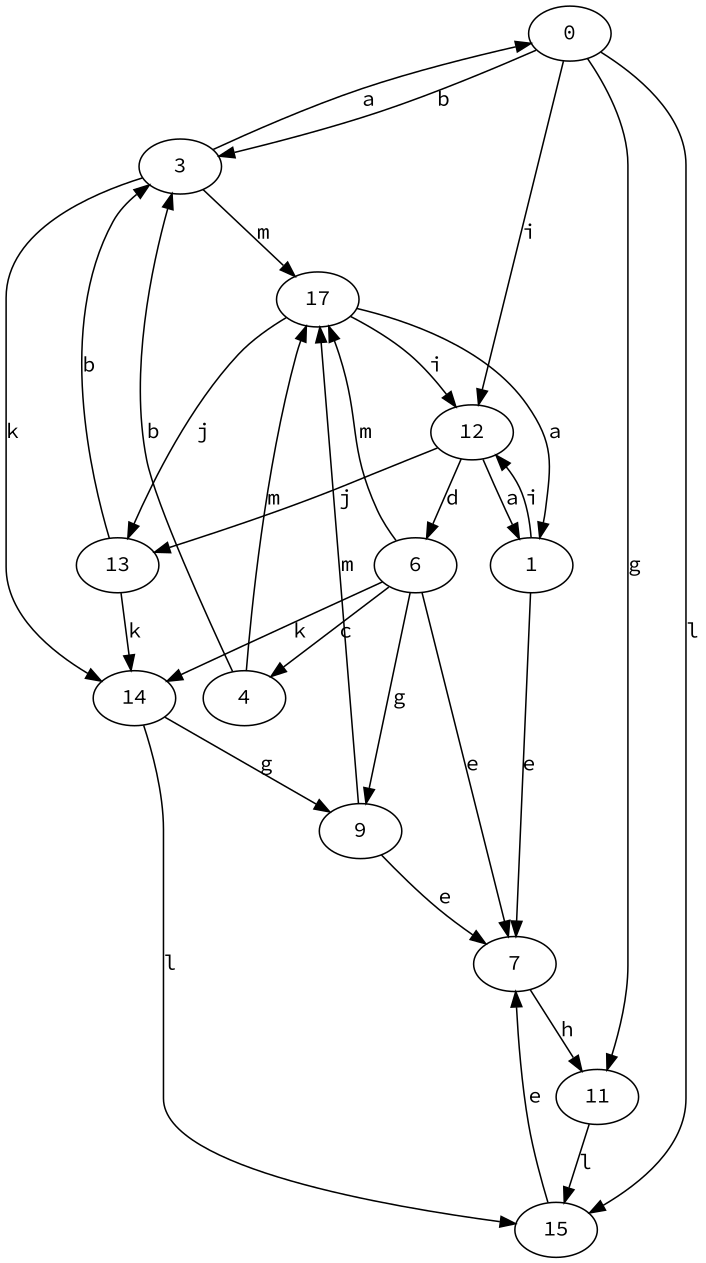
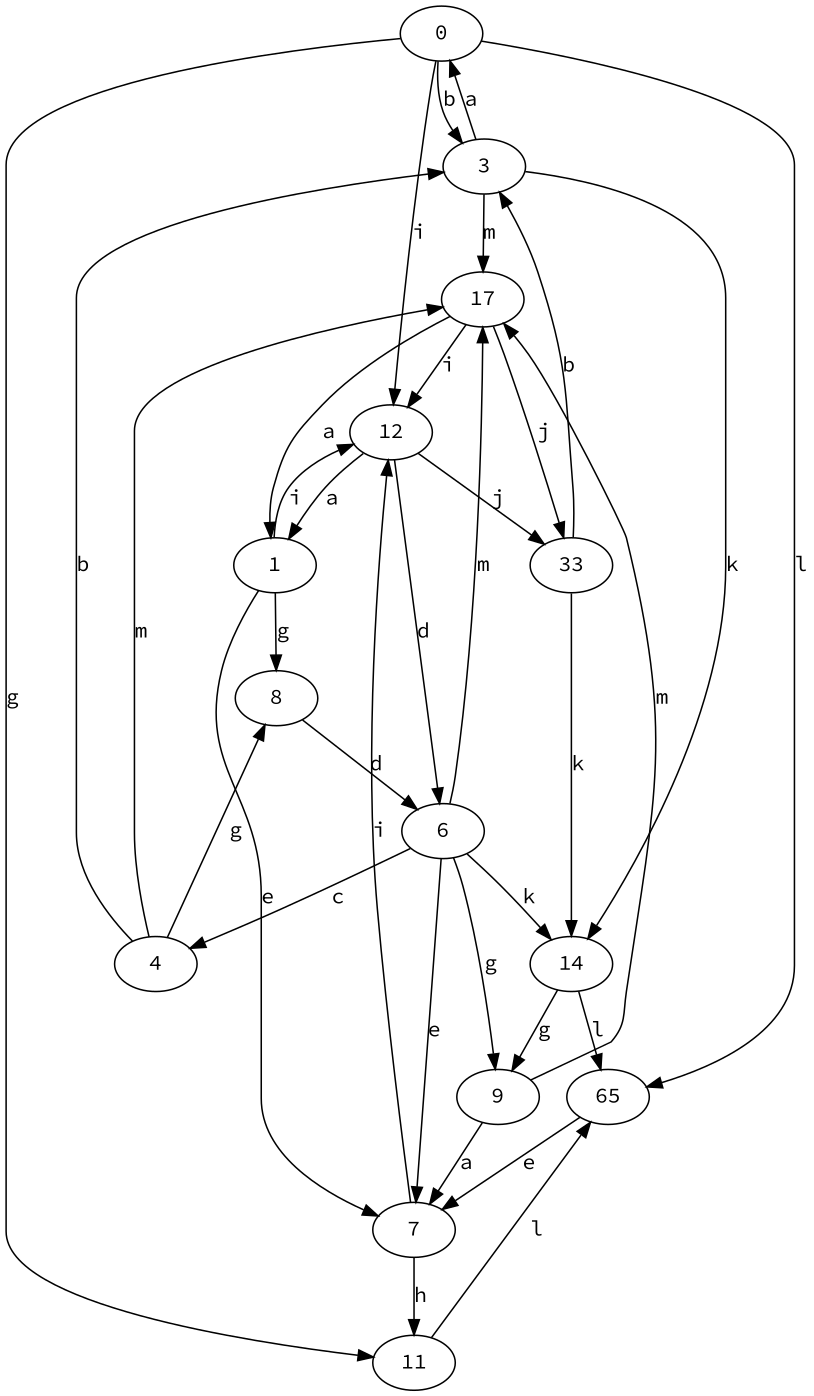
(118, 565) -> (571, 565)
none -> (277, 698)
none -> (373, 840)
(445, 898) -> (467, 1163)
(556, 1230) -> (608, 1097)
